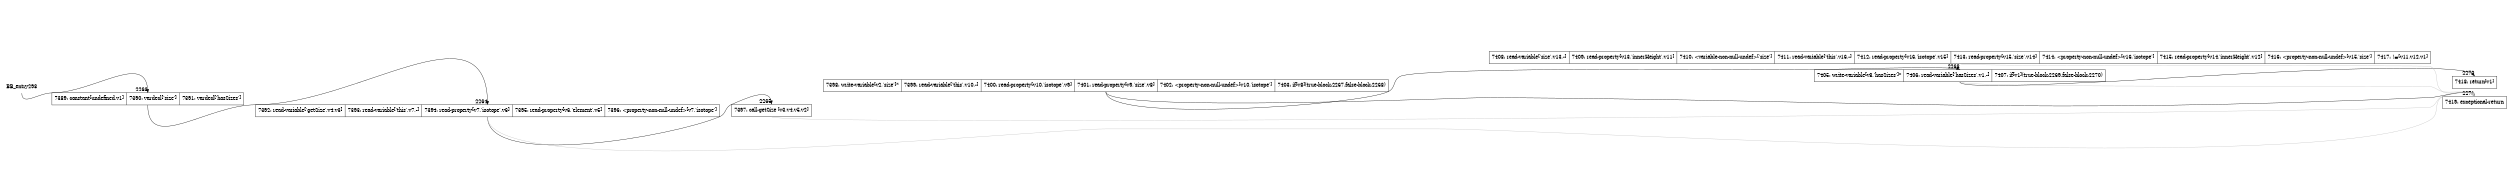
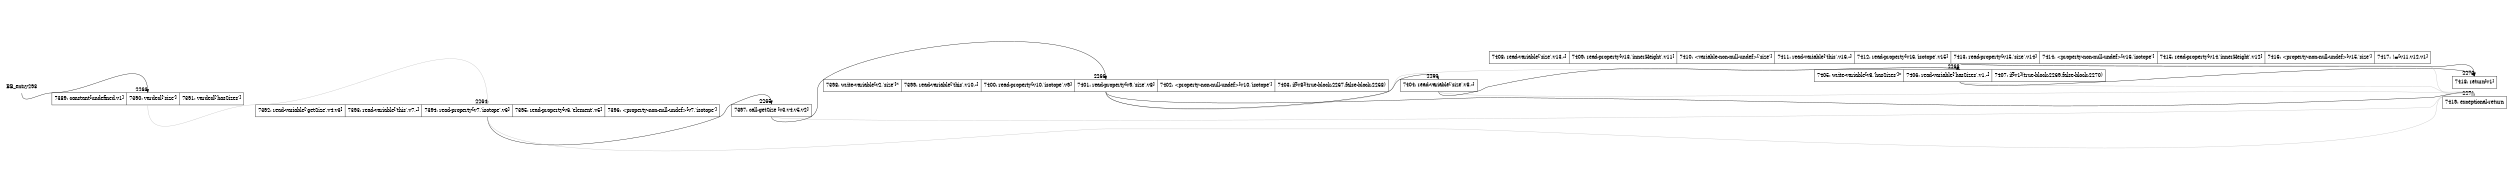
none -> (926, 48)
none -> (2219, 66)
(1524, 70) -> (1524, 70)
none -> (1439, 85)
(324, 93) -> (324, 93)
